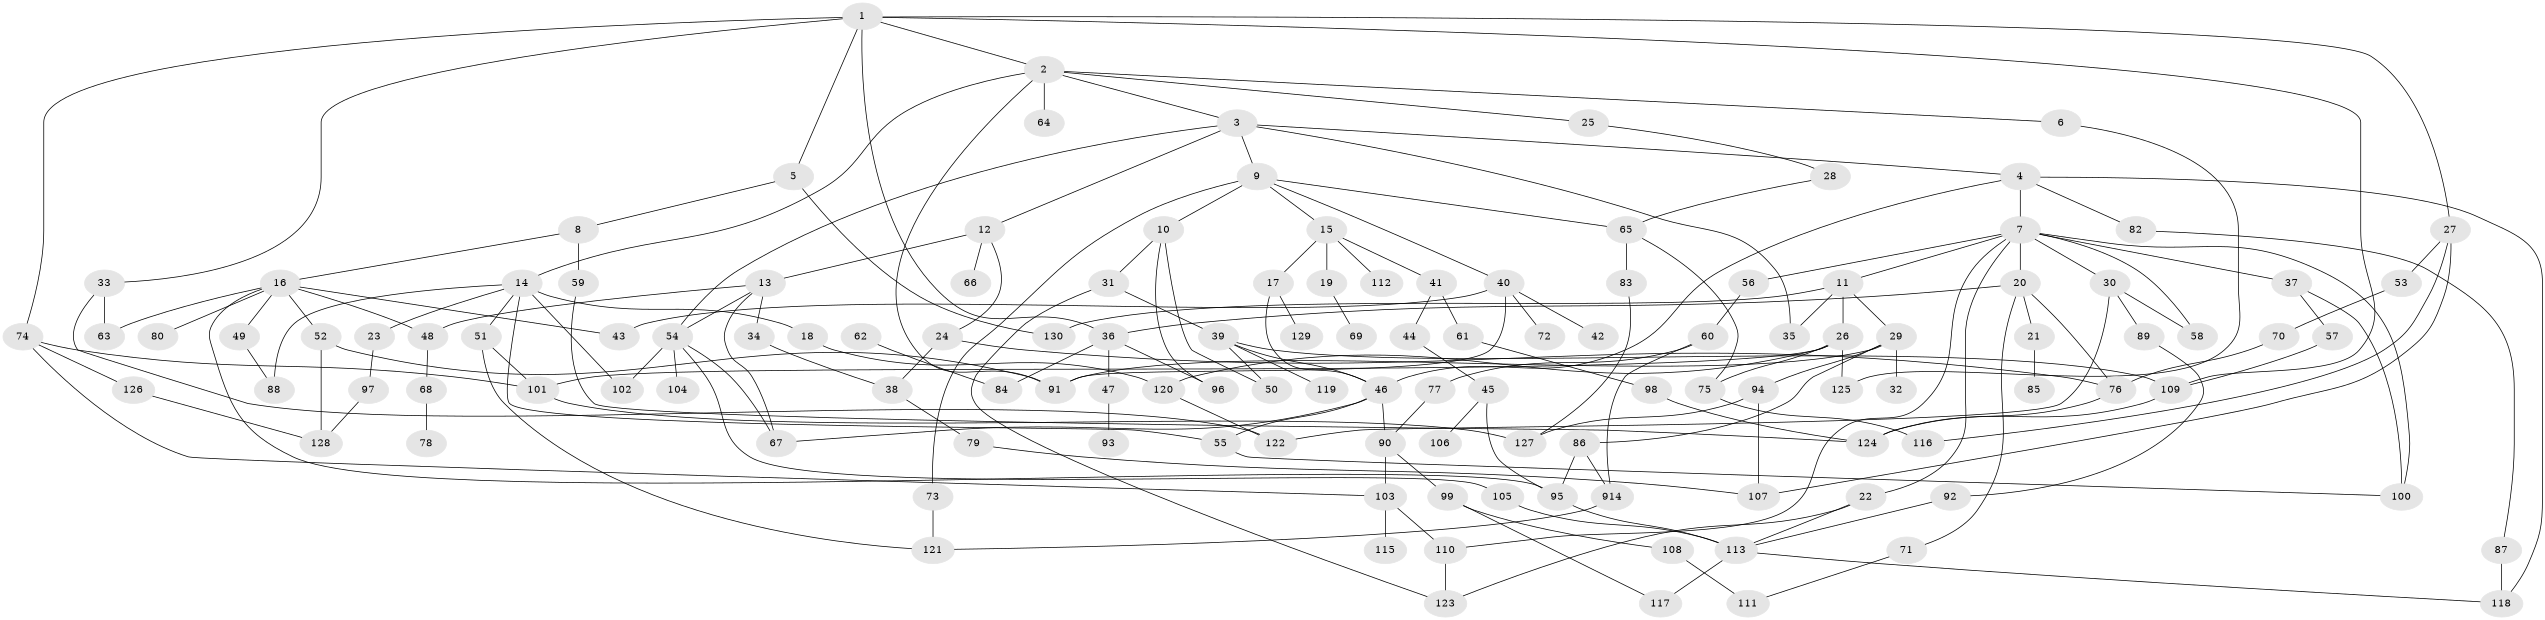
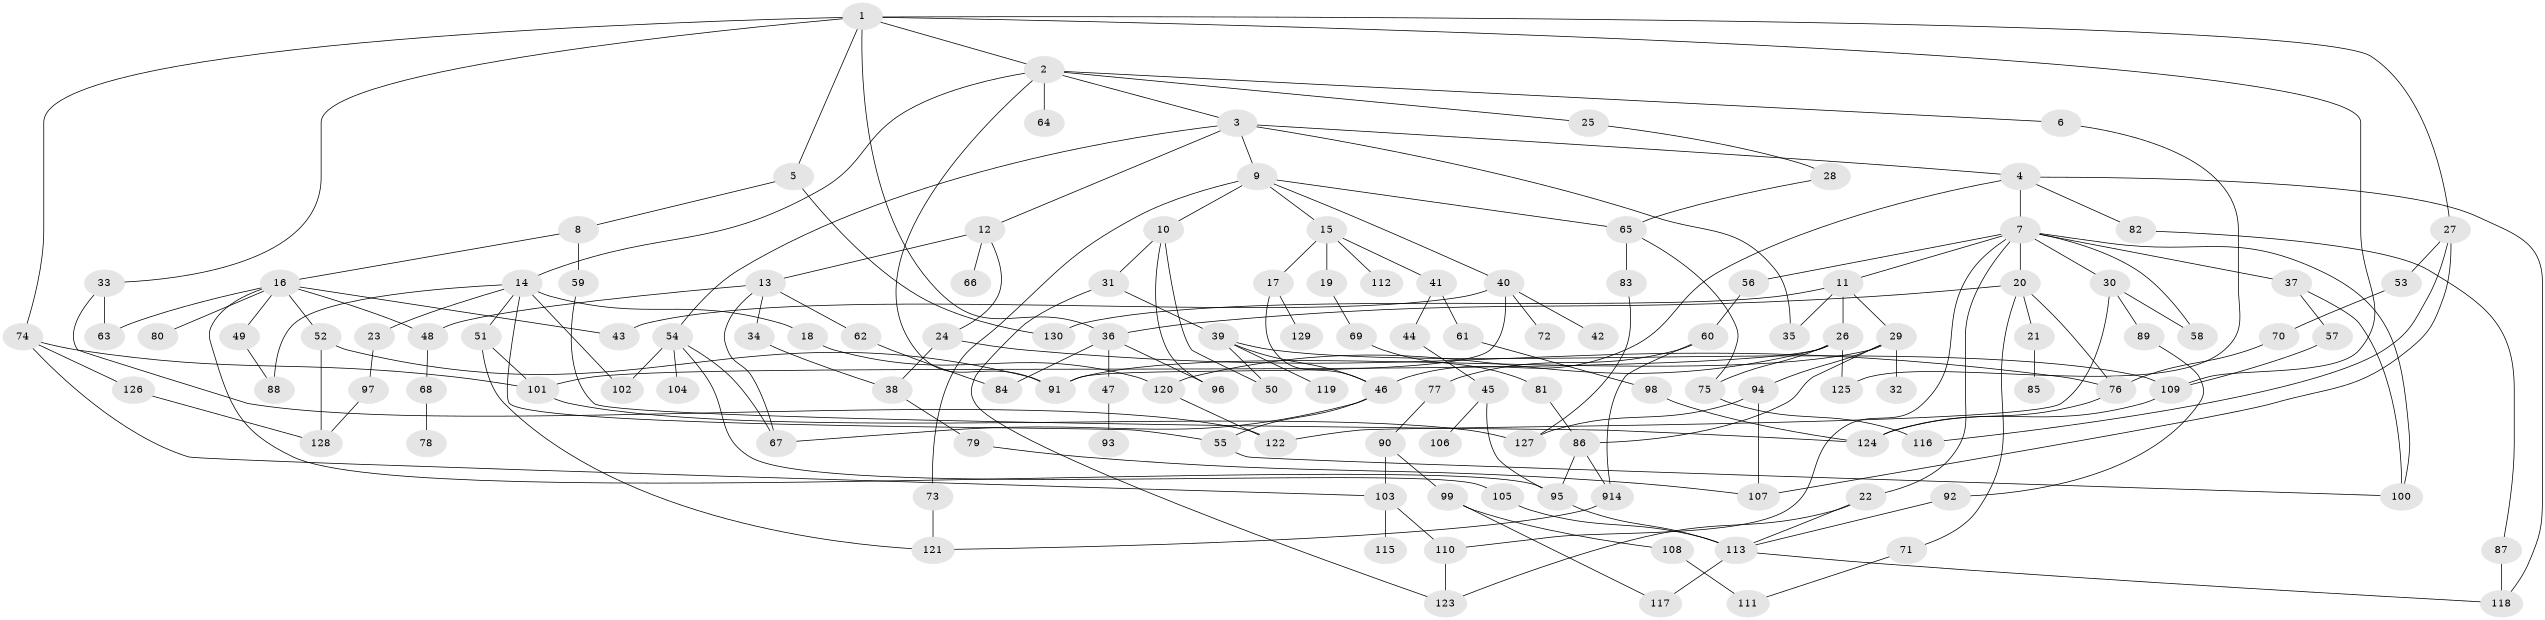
(725, 307) -> (815, 311)
none -> (1542, 390)
(1384, 417) -> none
